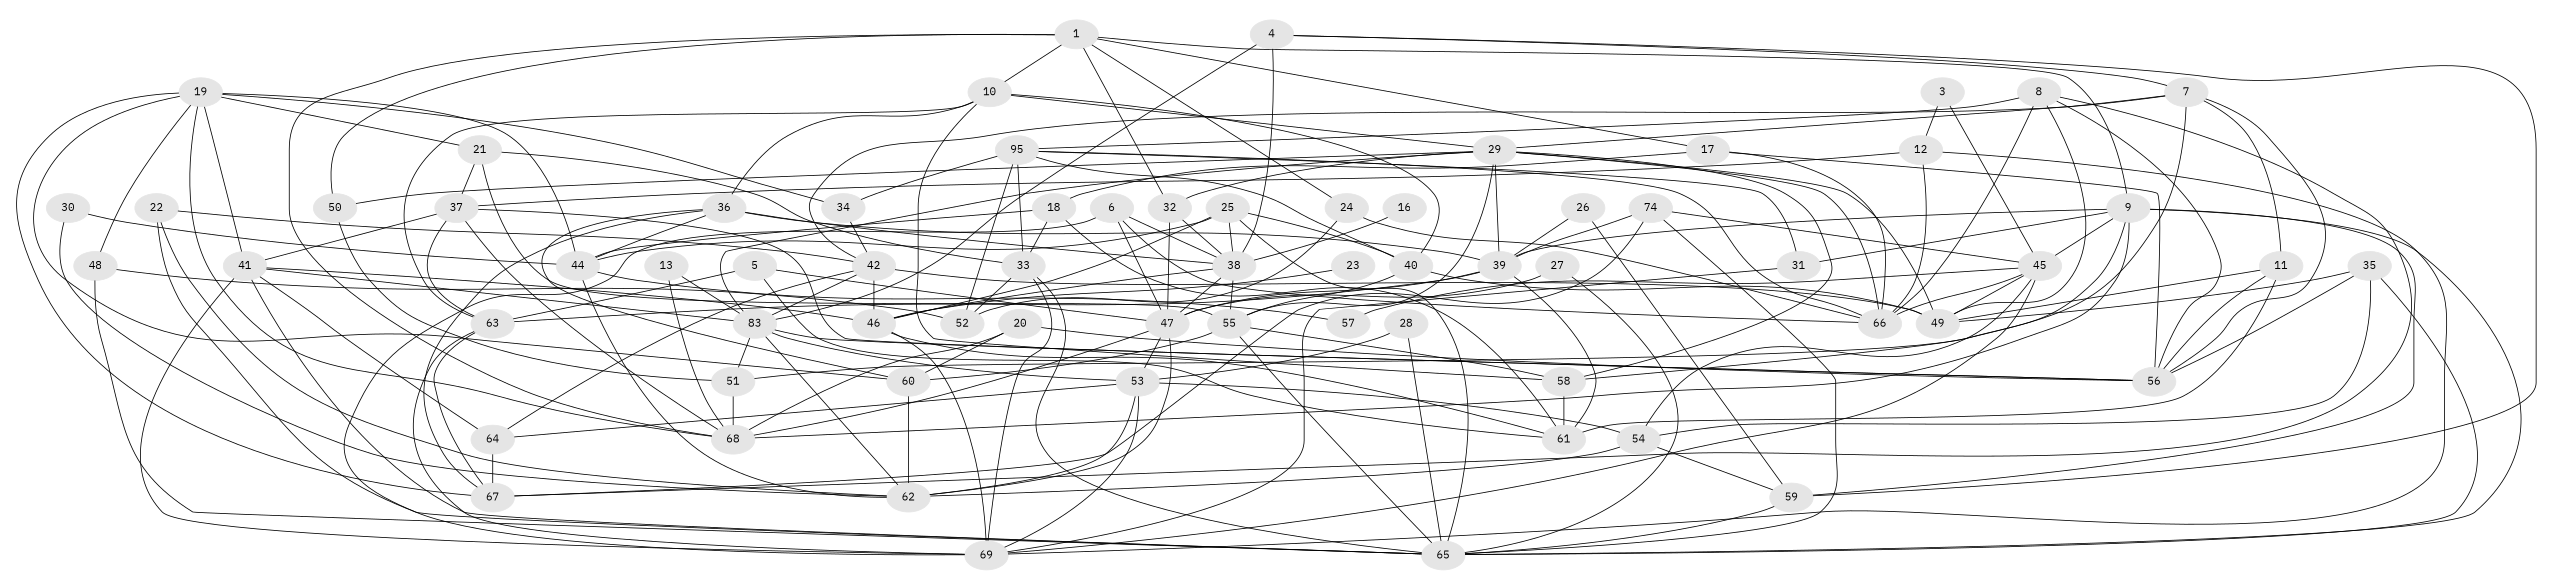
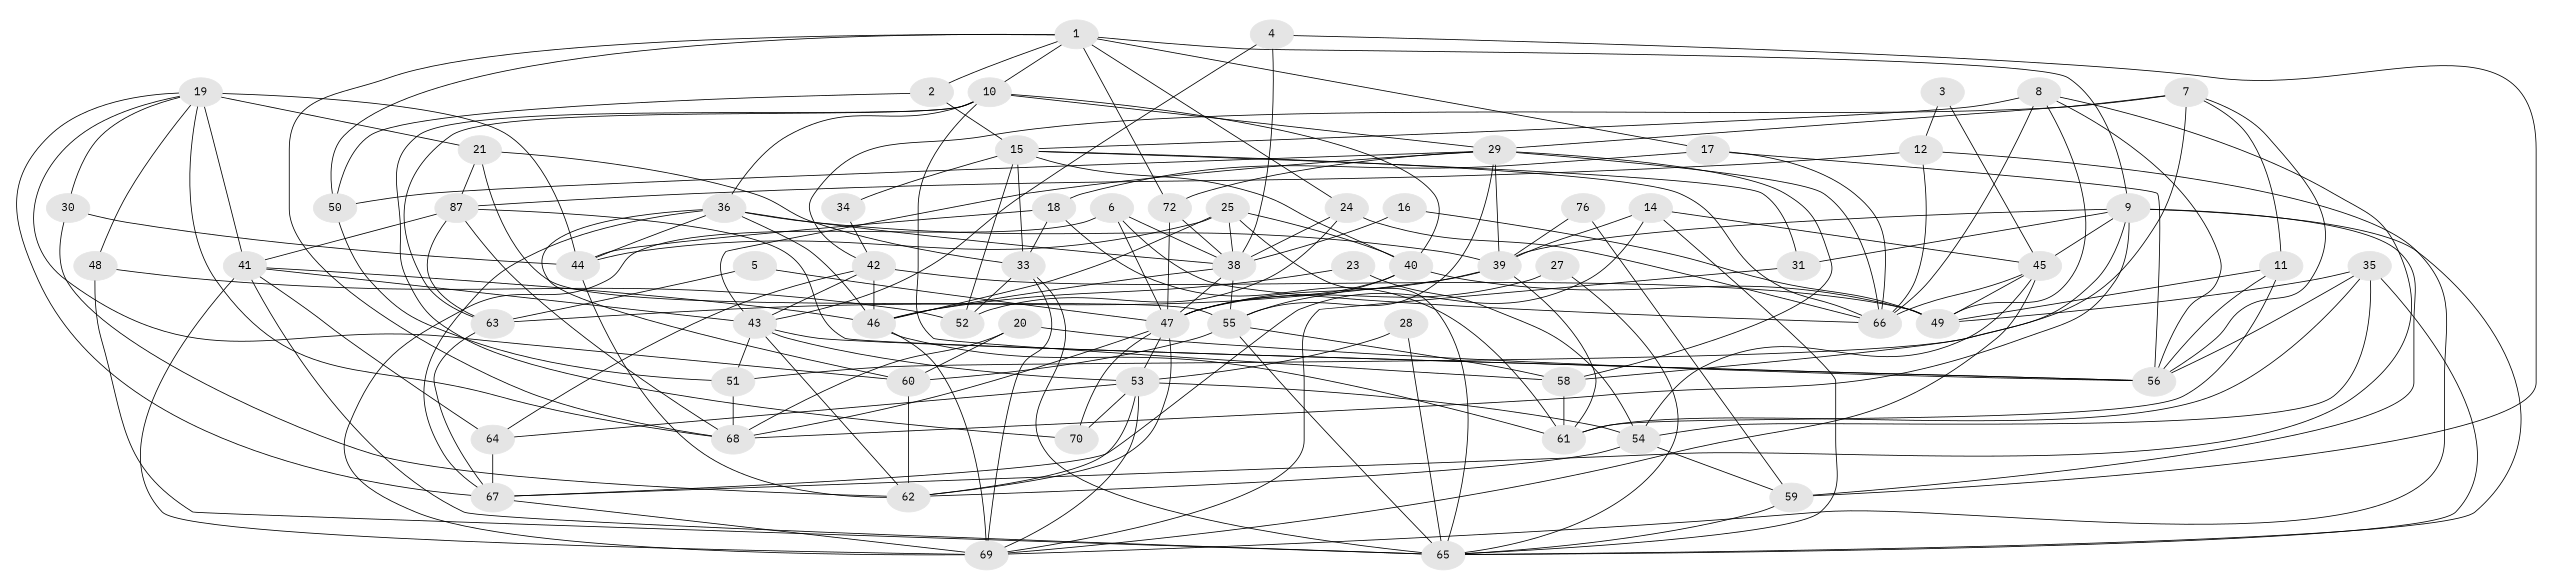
(1731, 50) -> none
none -> (932, 92)
(527, 128) -> (110, 128)
(1017, 150) -> (1017, 150)
(1815, 185) -> (1675, 255)
(157, 208) -> none
(457, 208) -> (457, 208)
(1170, 208) -> (1170, 208)
(1583, 208) -> (1583, 208)
(1651, 208) -> (1651, 208)
none -> (1300, 232)
none -> (812, 253)
(666, 266) -> none
none -> (1290, 296)
none -> (1521, 321)
(755, 324) -> (755, 324)
(1348, 324) -> none
(1183, 371) -> (2075, 418)
none -> (1077, 440)
(602, 537) -> (694, 521)
